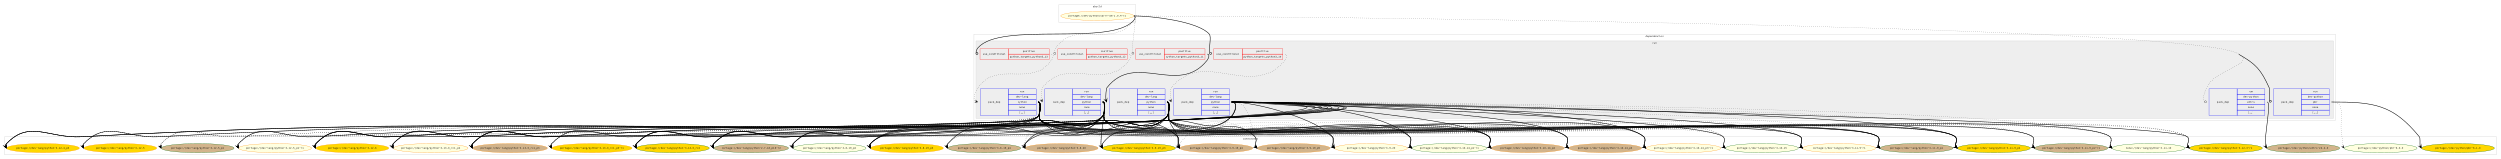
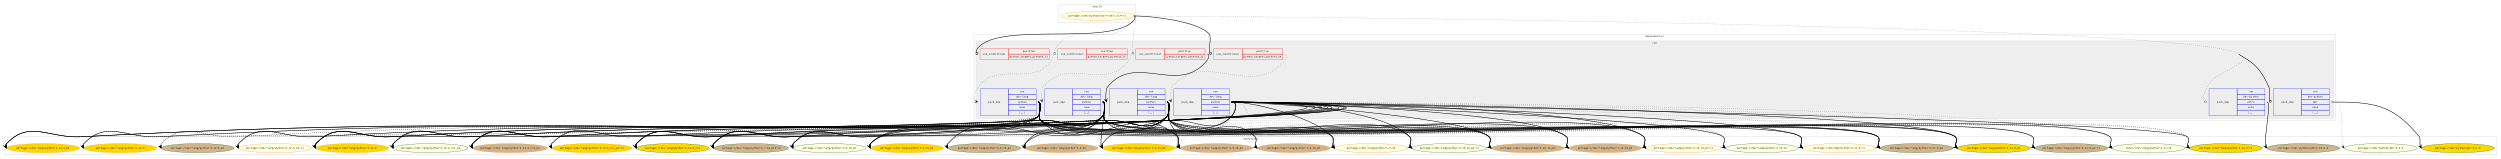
(431, 148) -> (431, 148)
(1139, 148) -> (1139, 148)
(1839, 148) -> (1839, 148)
